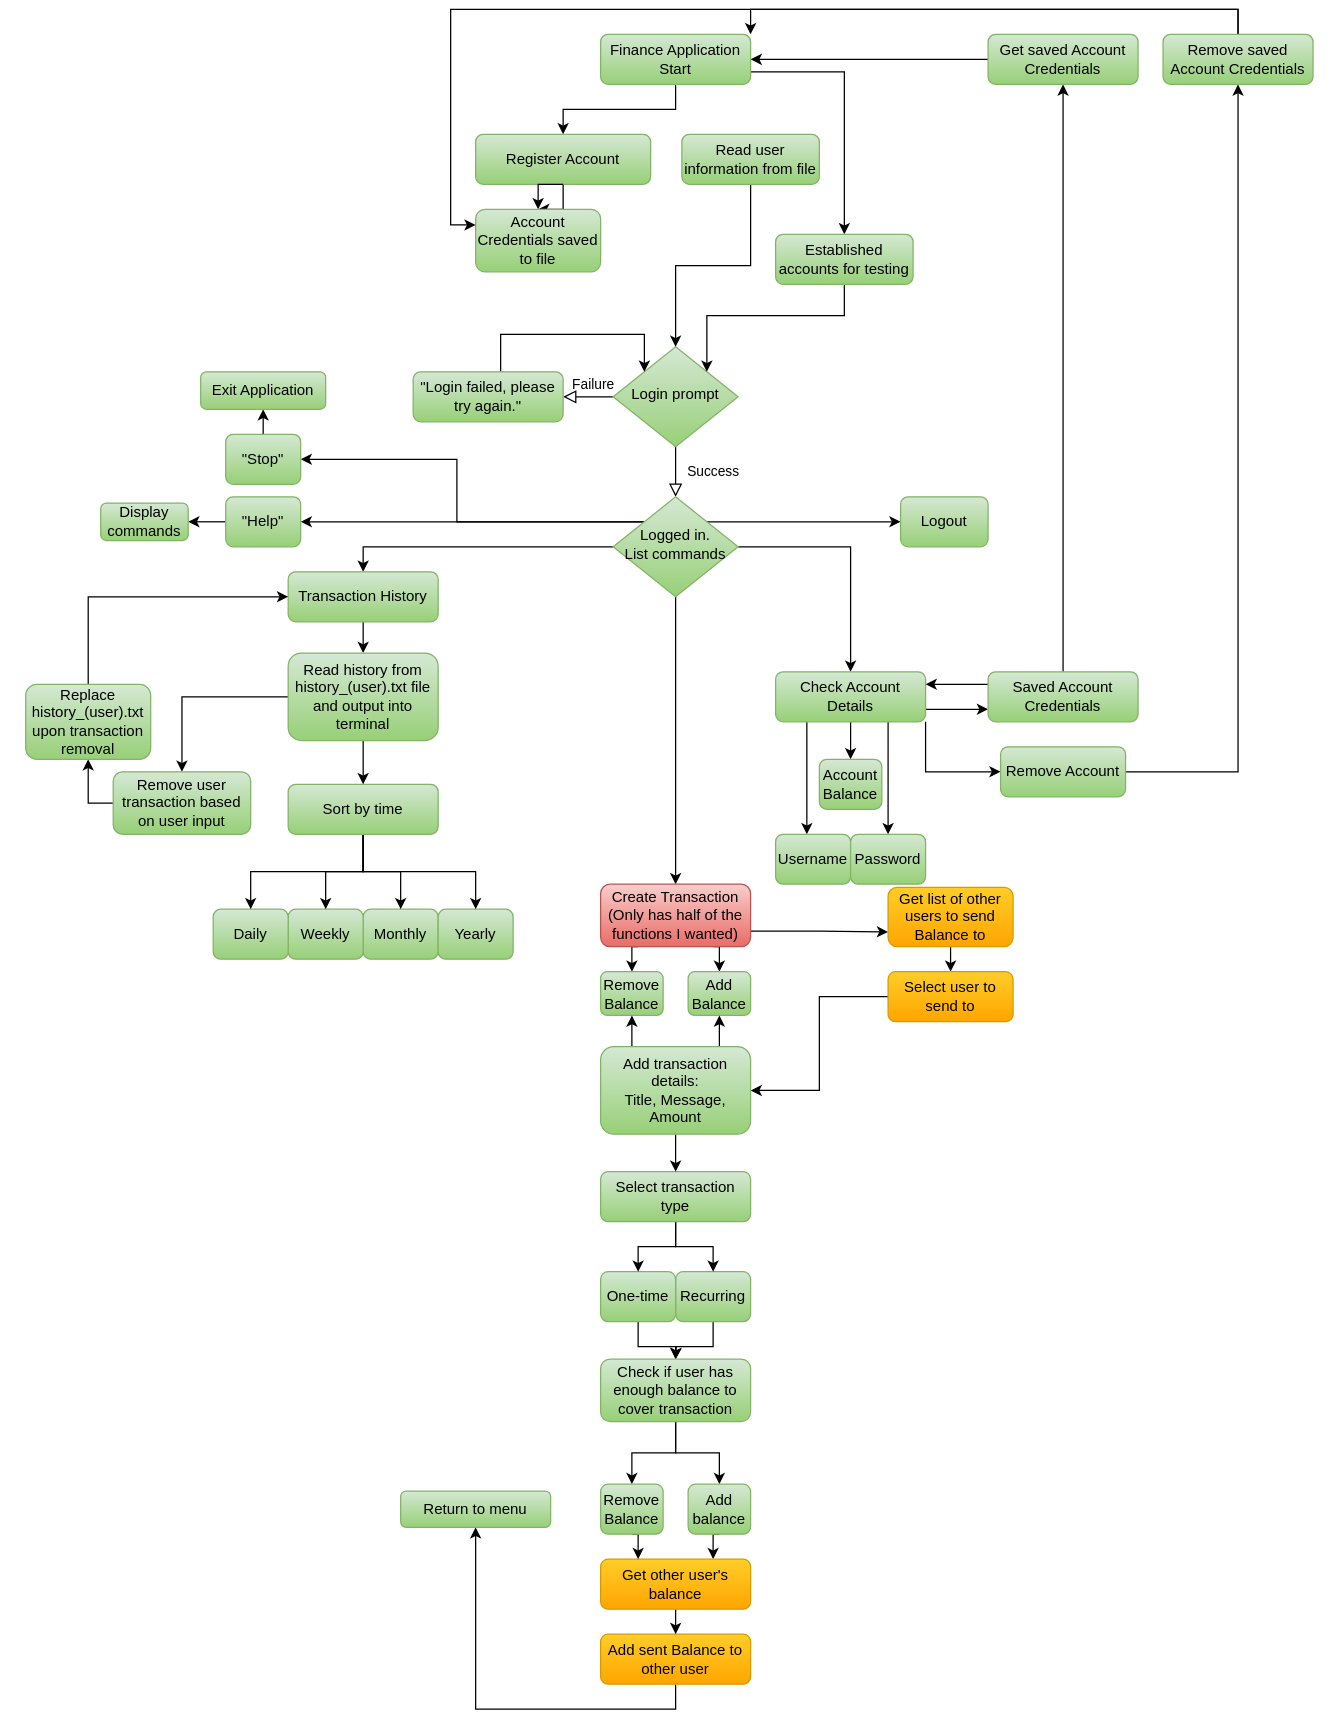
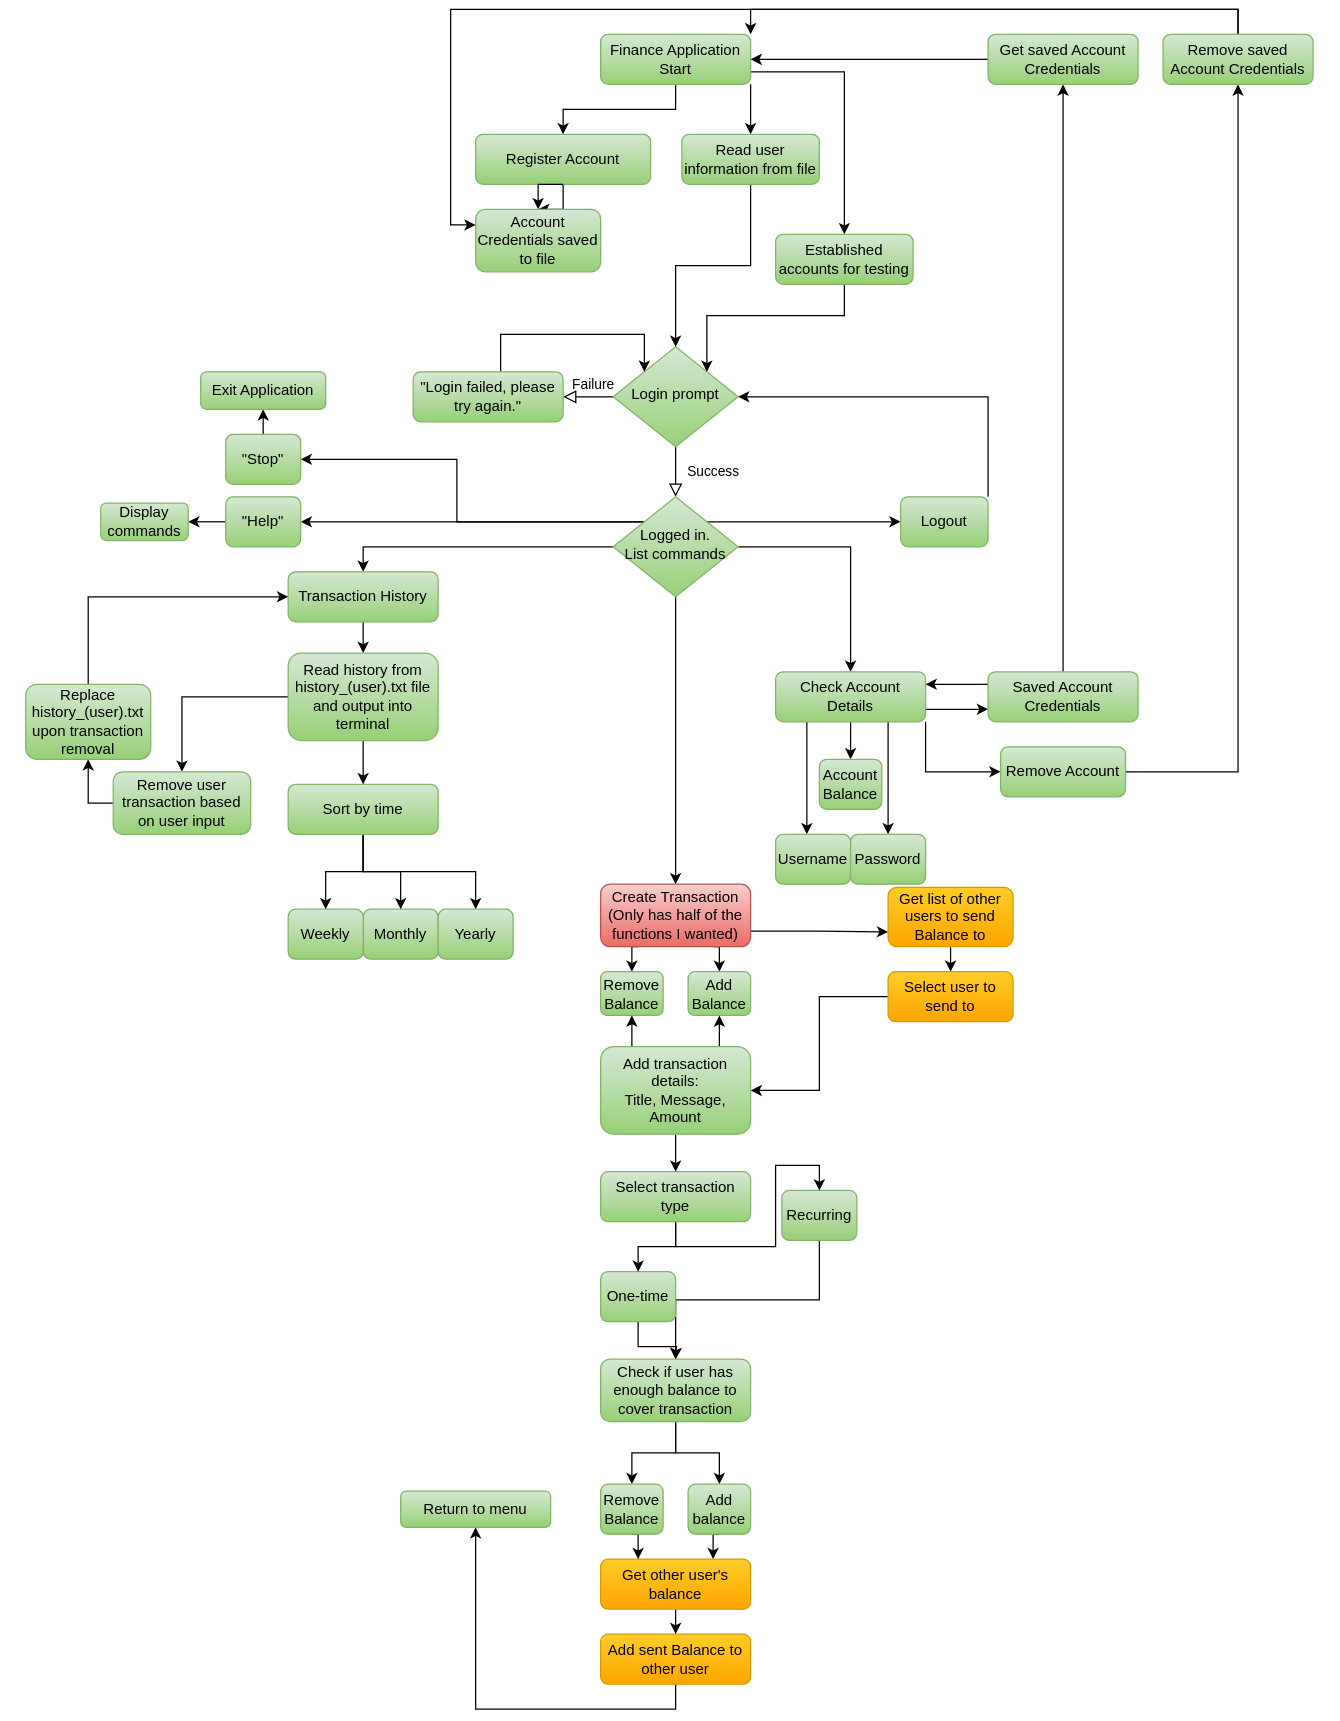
none -> (751, 105)
none -> (917, 397)
(273, 872) -> none
(251, 934) -> none
(713, 1297) -> (819, 1216)
